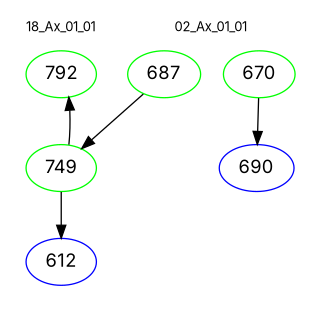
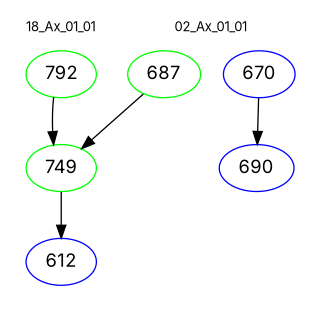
(259, 74) -> (259, 74)
(70, 128) -> (53, 114)
